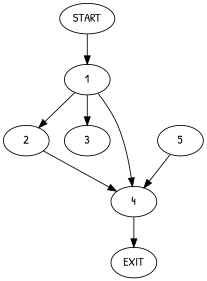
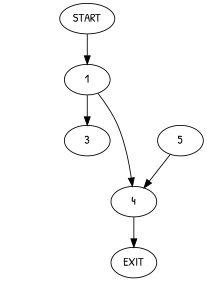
(26, 141) -> none
